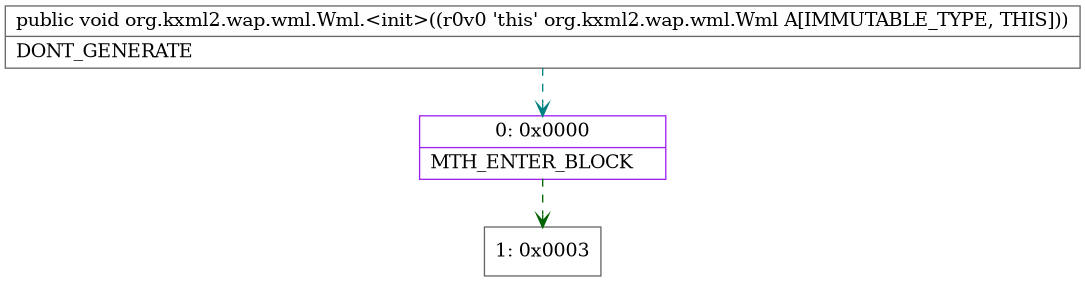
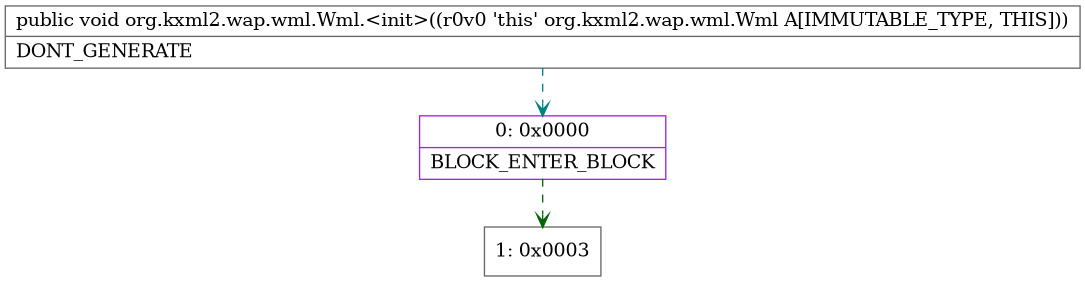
(532, 163) -> (543, 163)
